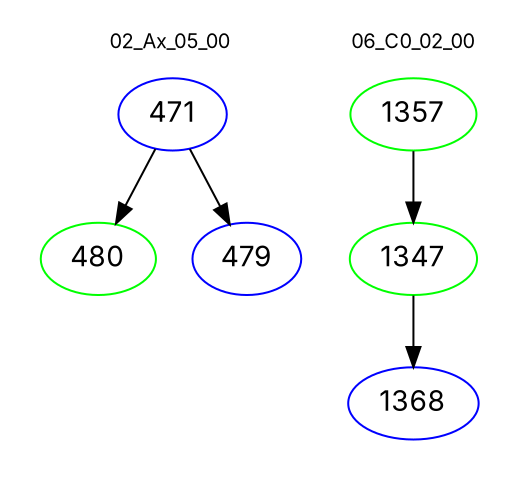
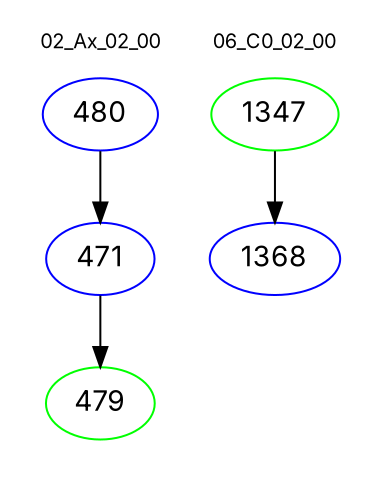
(171, 43) -> (101, 43)
(413, 114) -> none
(140, 177) -> (100, 177)
(98, 259) -> (100, 114)
(247, 259) -> (100, 403)
